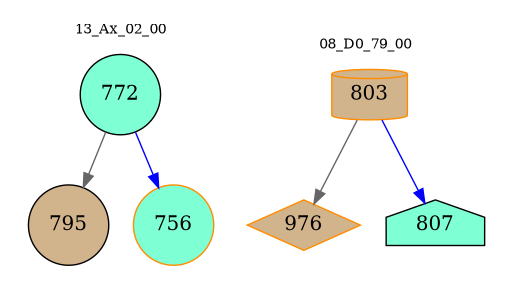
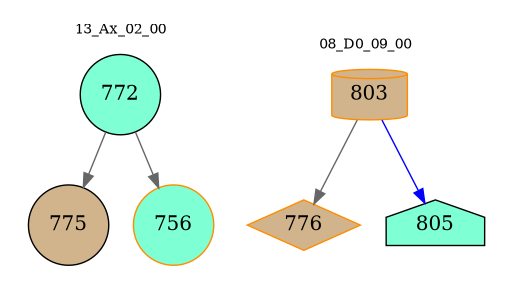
(366, 45) -> (366, 45)
(144, 153) -> (144, 153)
(69, 225) -> (69, 225)
(304, 225) -> (304, 225)
(435, 225) -> (435, 225)
